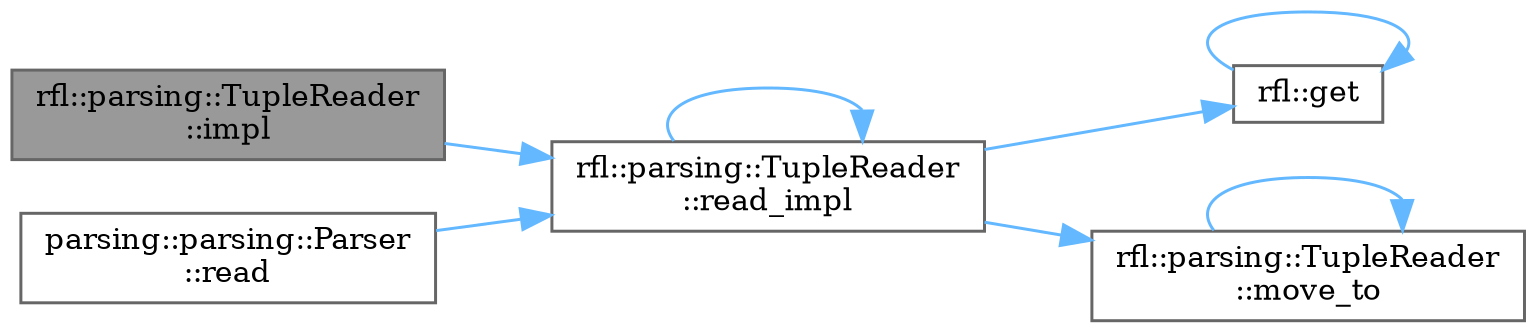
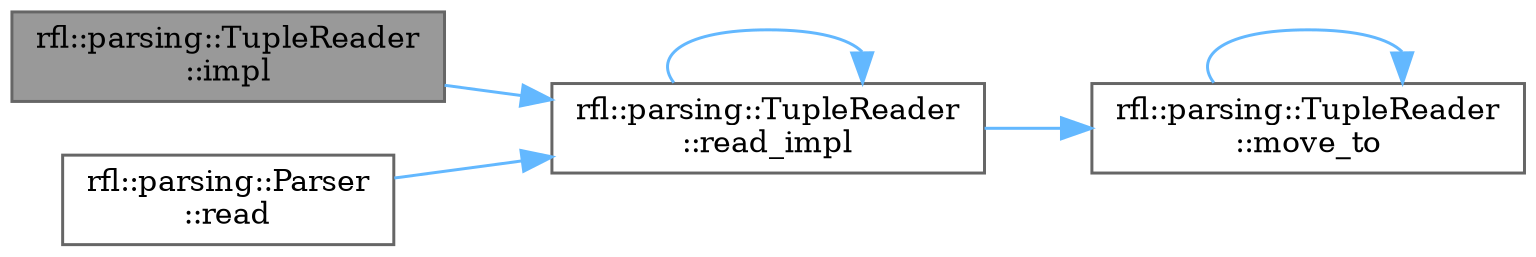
(1308, 94) -> none
(228, 258) -> (228, 200)
